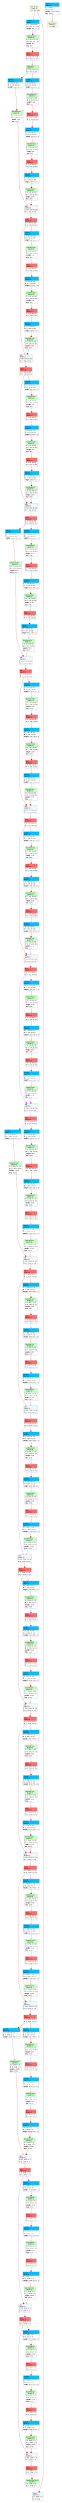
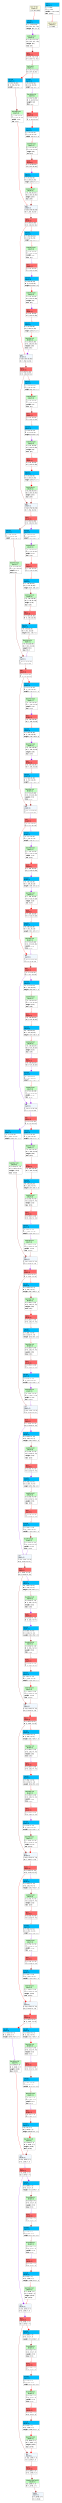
(43, 1251) -> (35, 2489)
